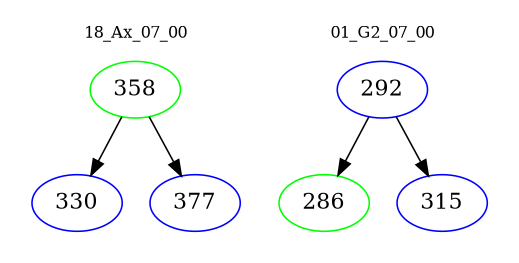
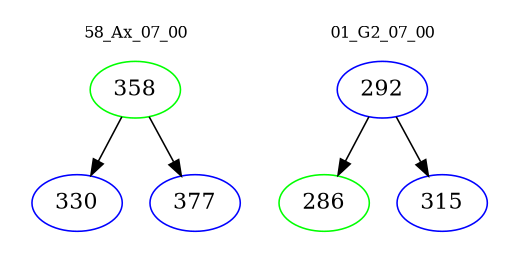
(136, 34) -> (136, 34)
